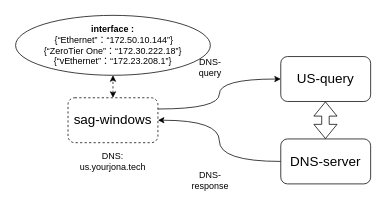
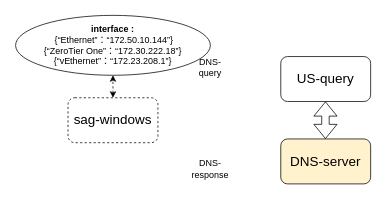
(220, 93) -> none
(220, 145) -> none
(113, 162) -> none
(326, 162) -> (326, 162)
(210, 180) -> (210, 169)
